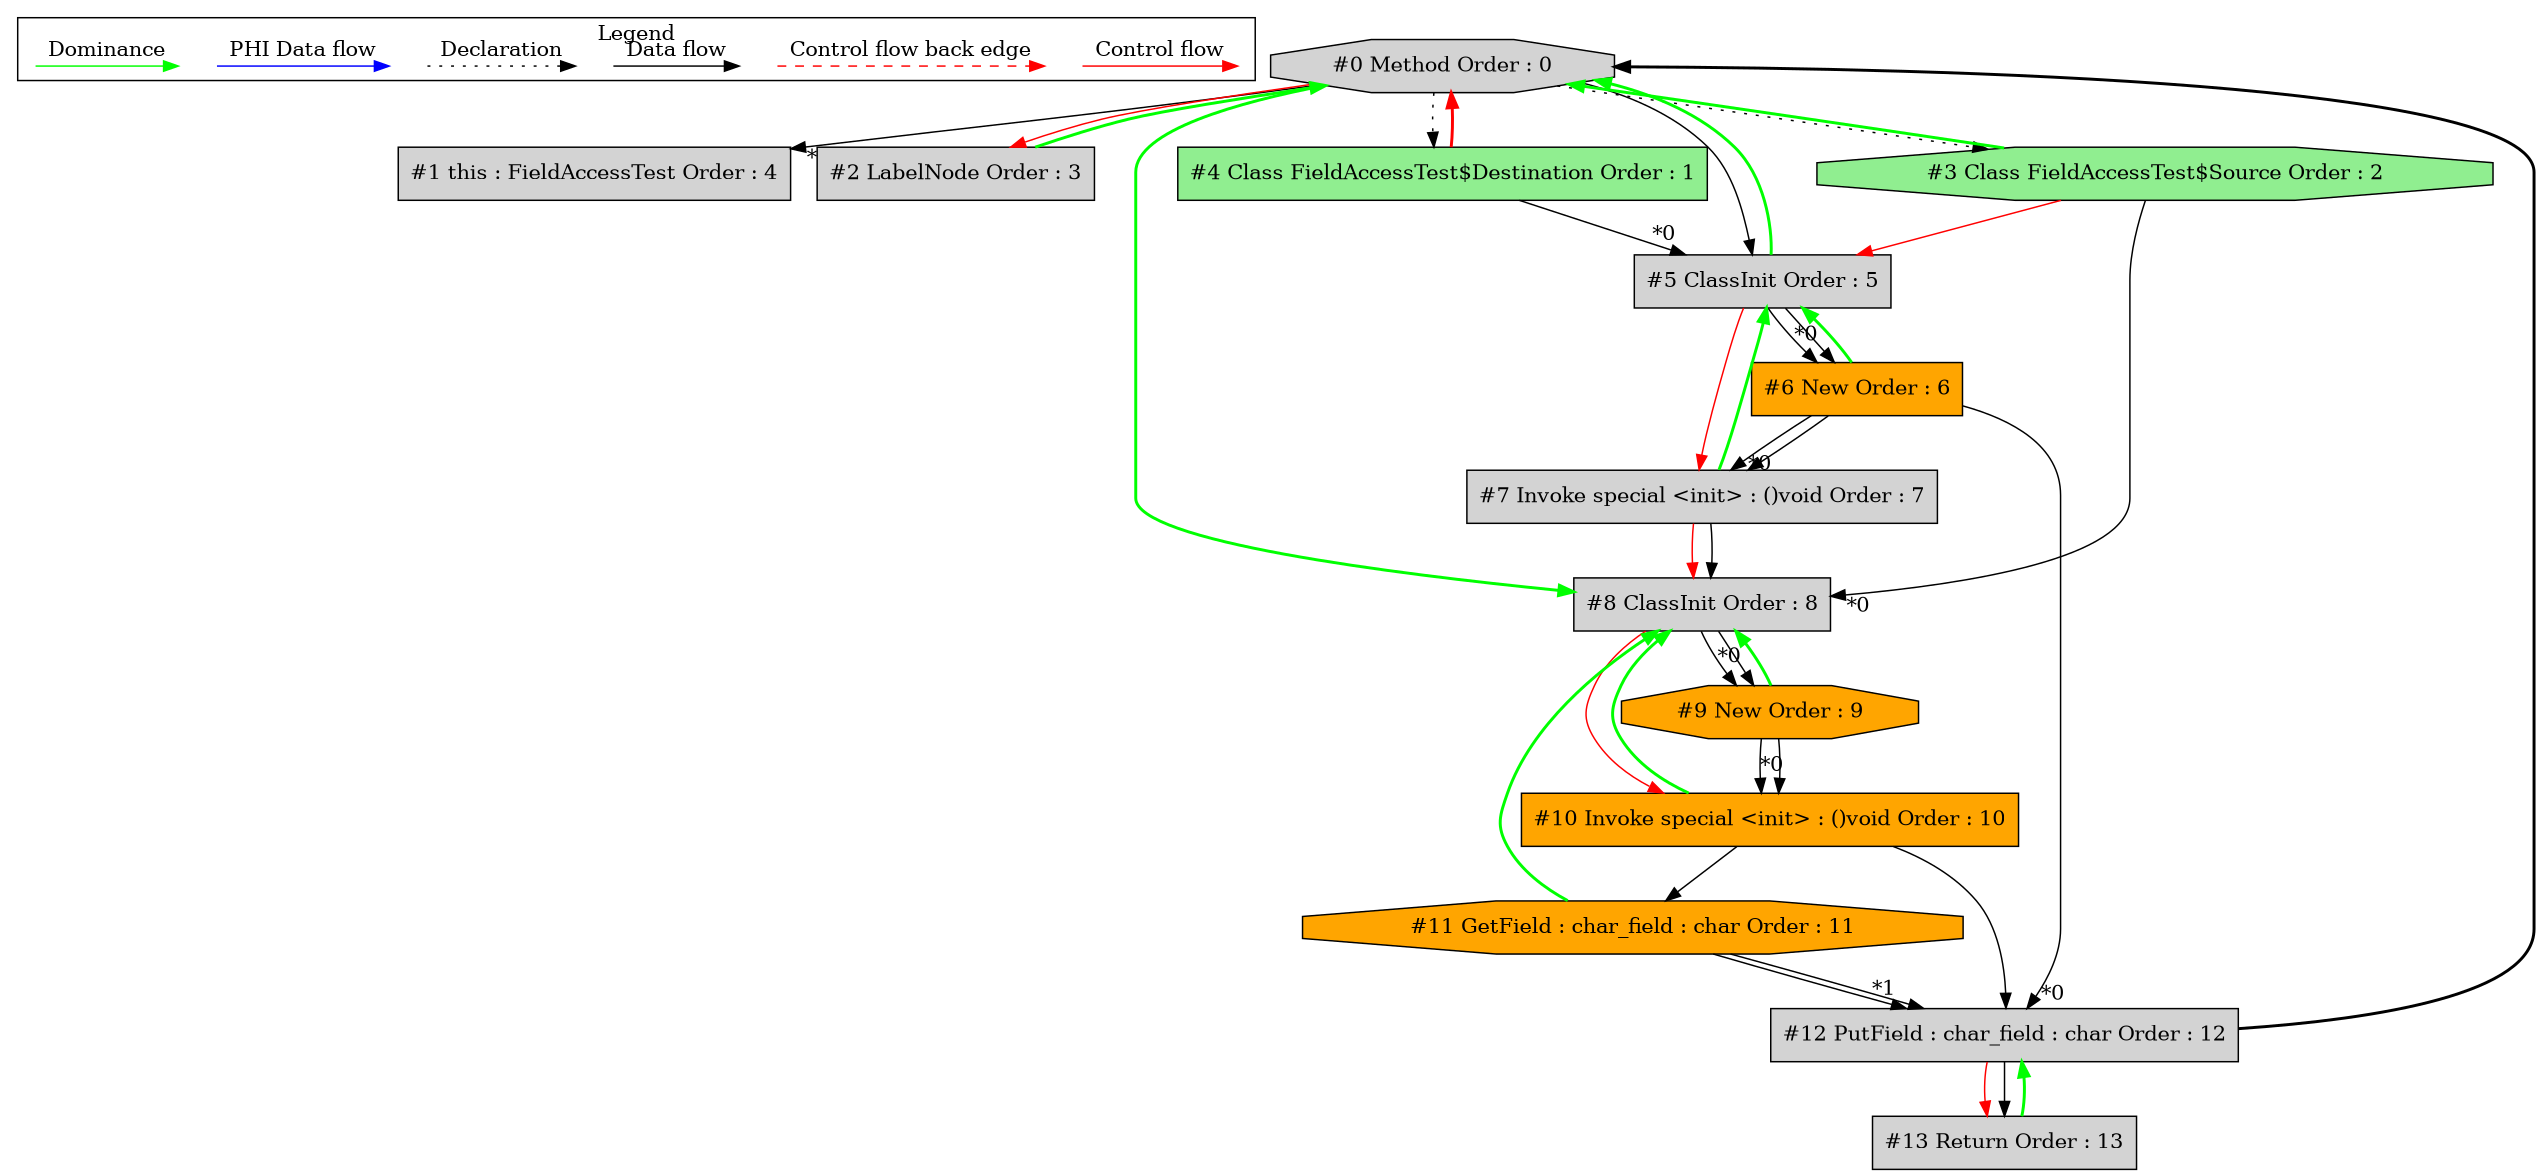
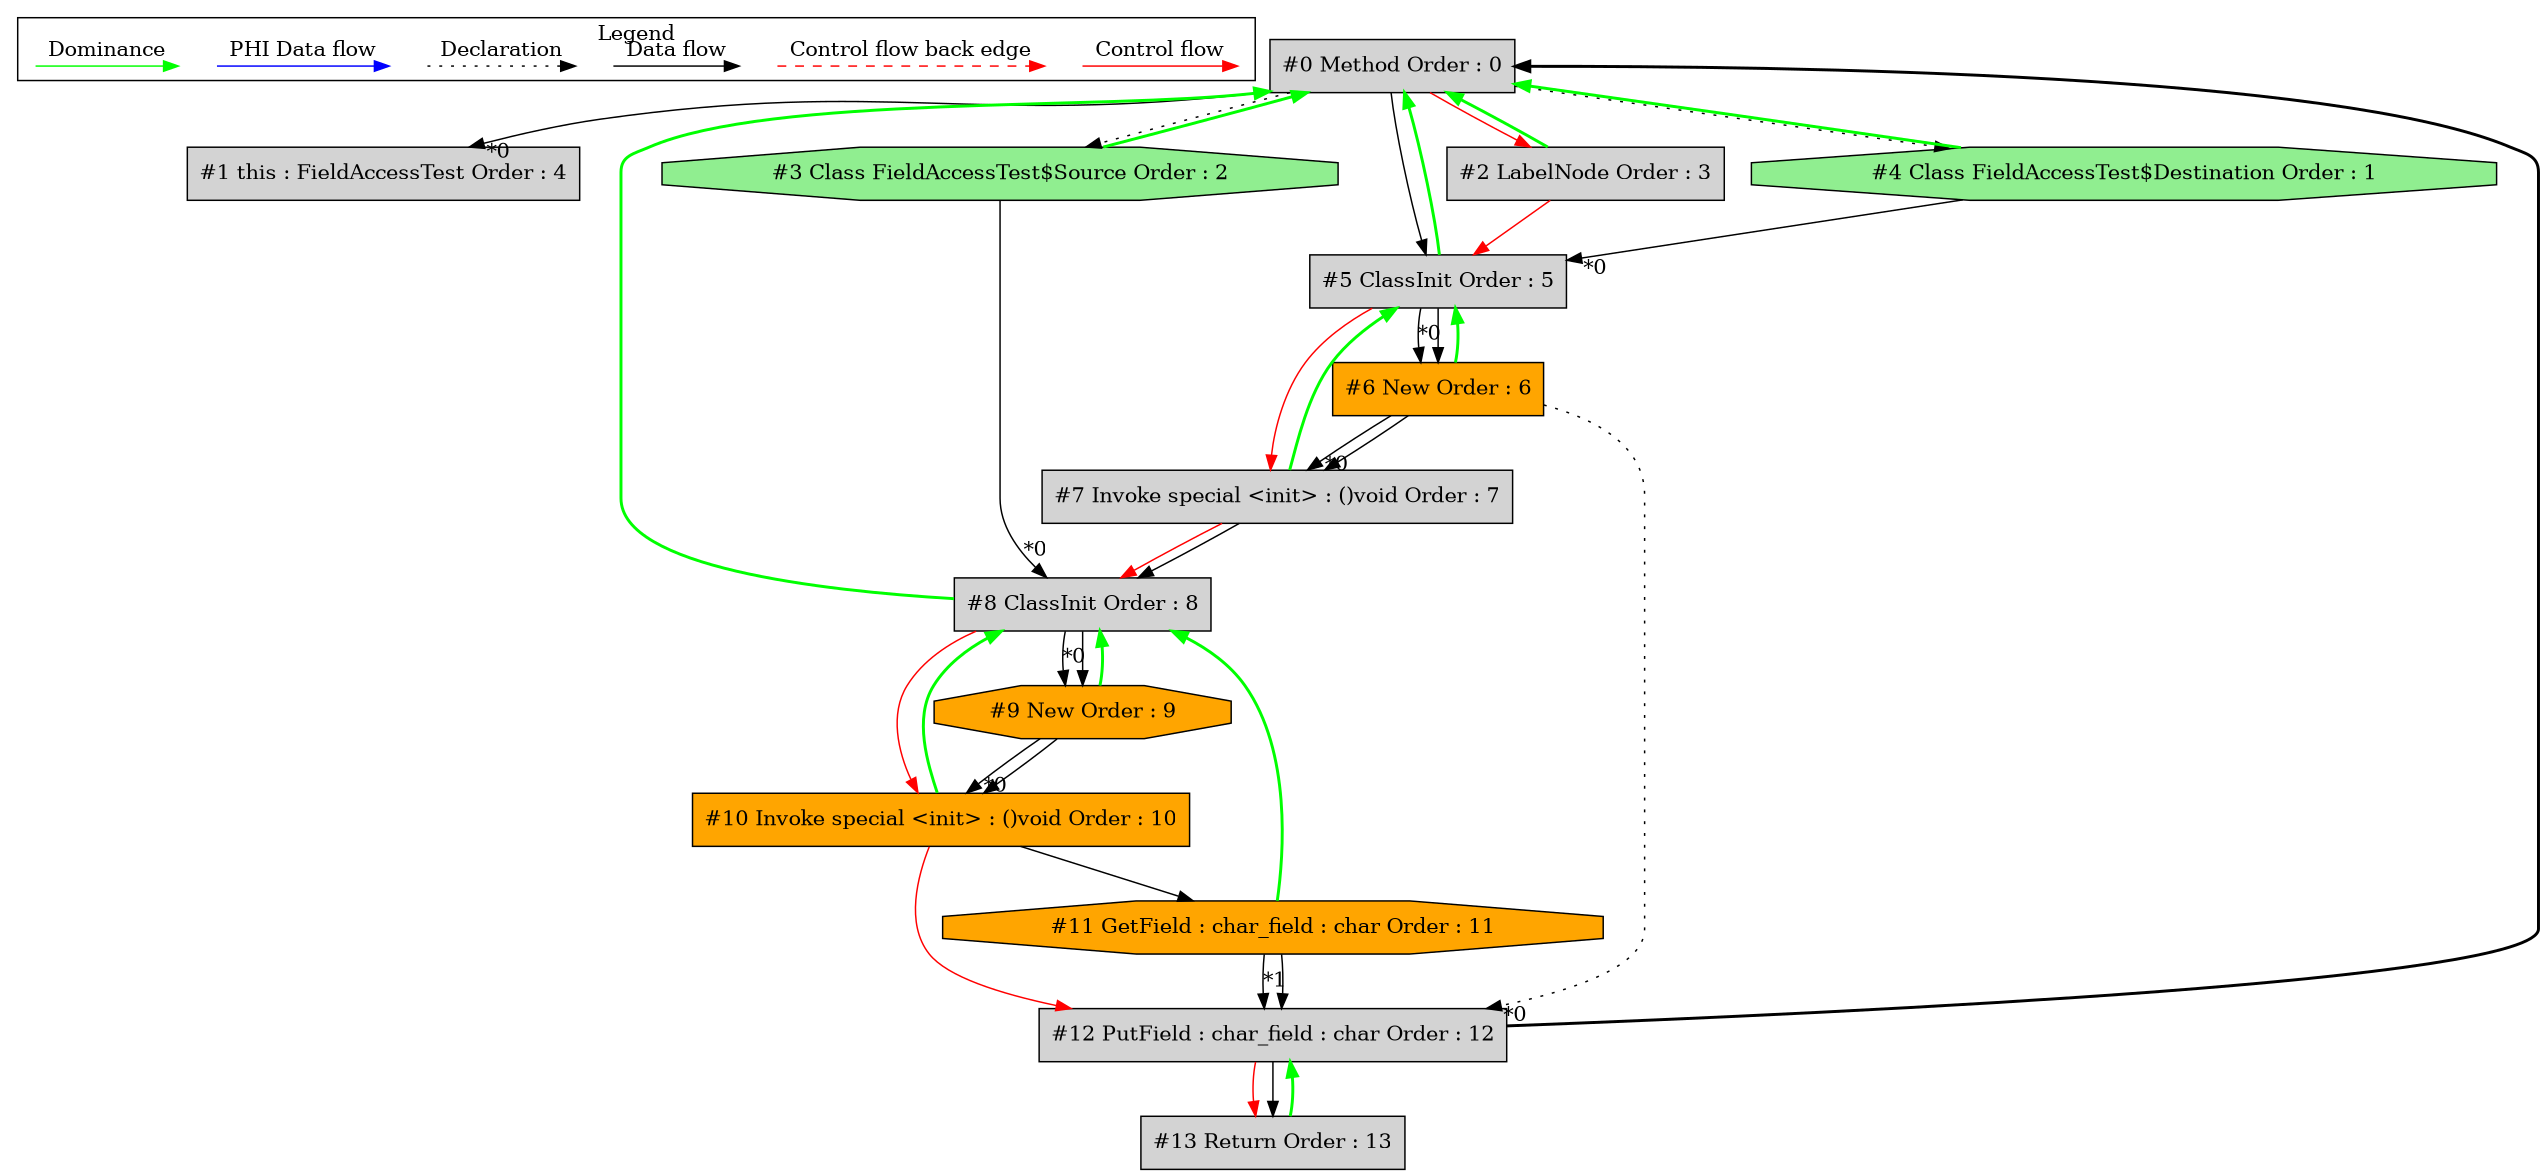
(1443, 66) -> (1392, 66)
(1452, 127) -> (1745, 117)
(1443, 174) -> (2124, 174)
(1966, 226) -> (1518, 223)
(1136, 447) -> (621, 192)
(2061, 677) -> (1645, 725)
(1976, 900) -> (939, 963)
